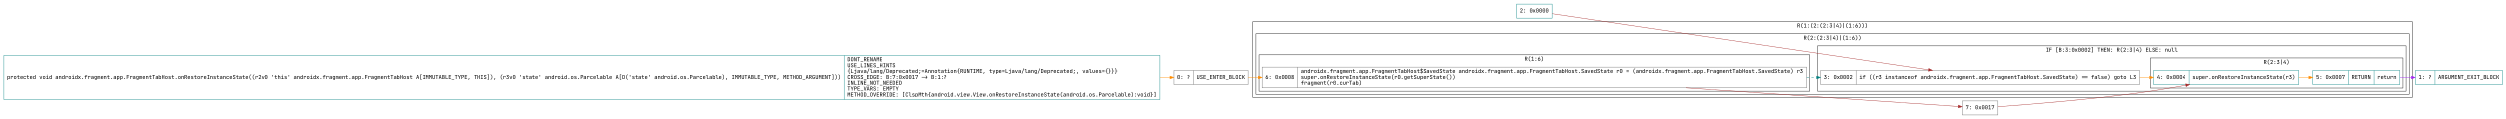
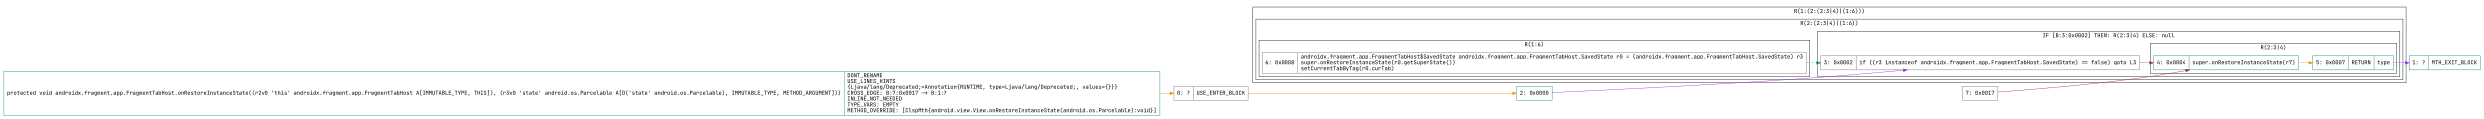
(1740, 42) -> (1693, 85)
(1253, 77) -> (1380, 93)
(2145, 77) -> (2145, 63)
(2244, 77) -> (2244, 63)
(2387, 77) -> (2384, 63)
(2469, 77) -> (2454, 63)
(1331, 83) -> (1348, 68)
(1863, 100) -> none
